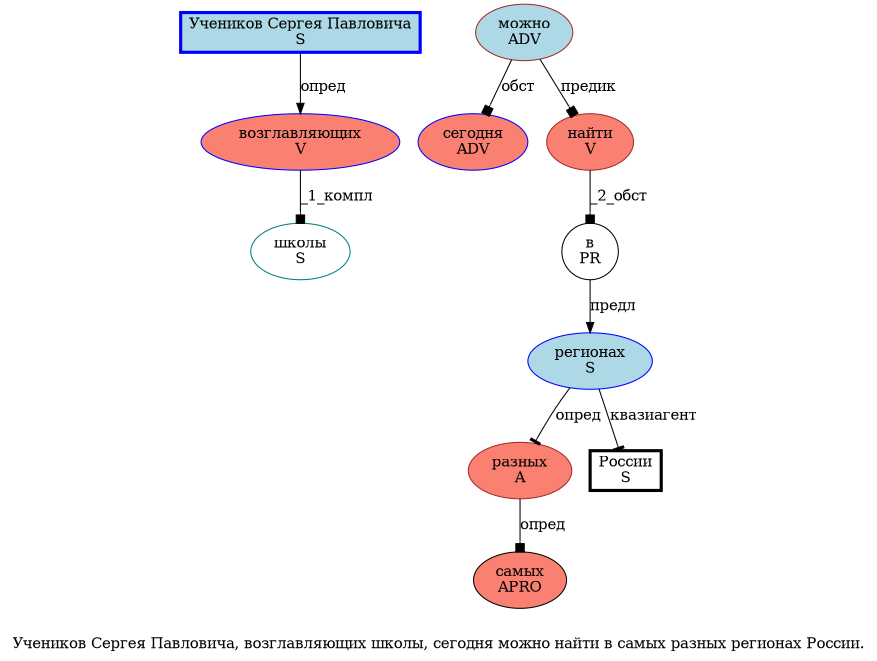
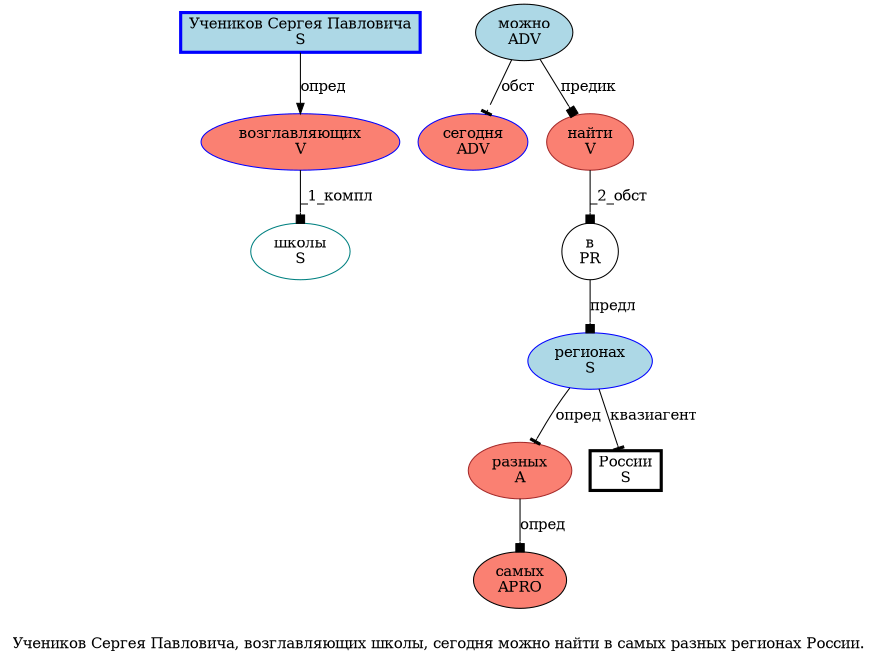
(524, 32) -> (524, 32)
(501, 82) -> (501, 82)
(590, 301) -> (590, 301)
